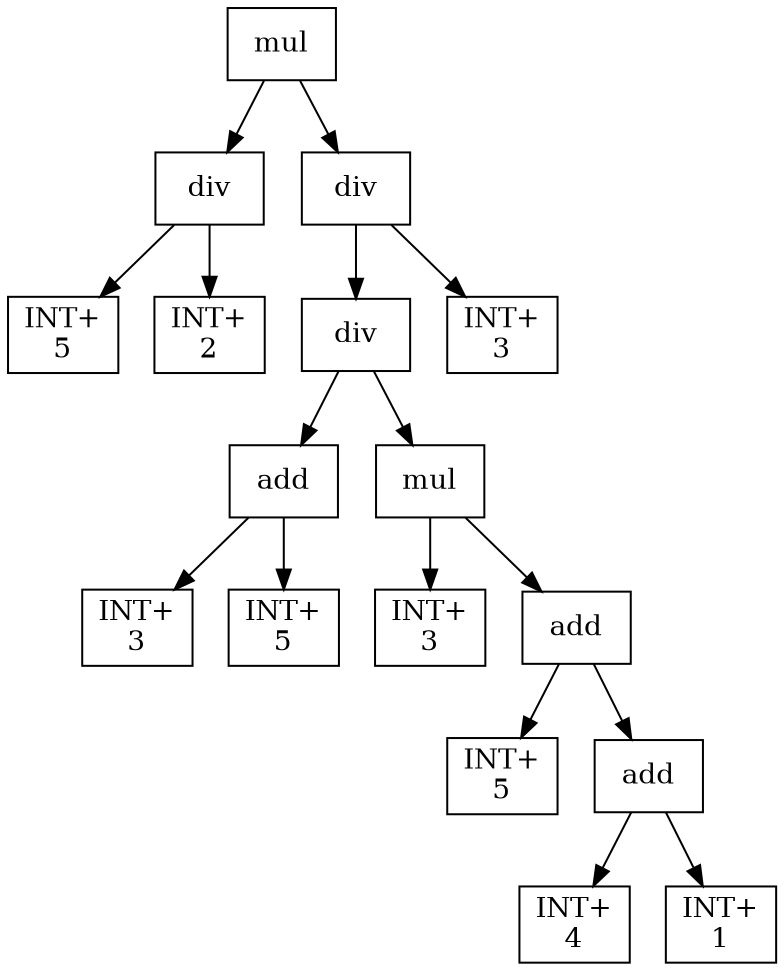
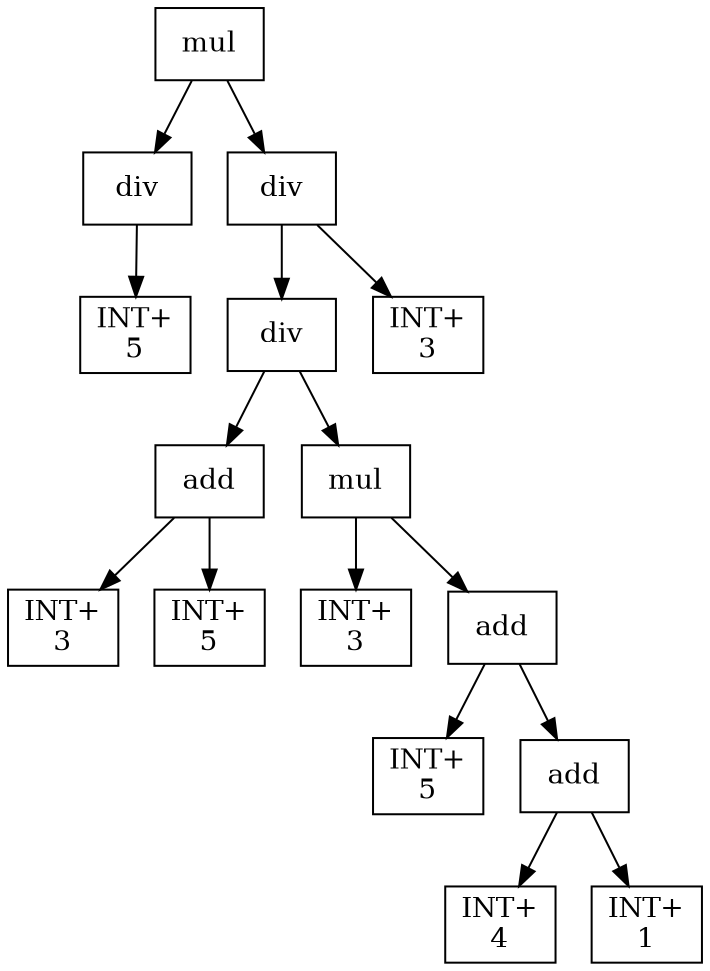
(210, 335) -> none
